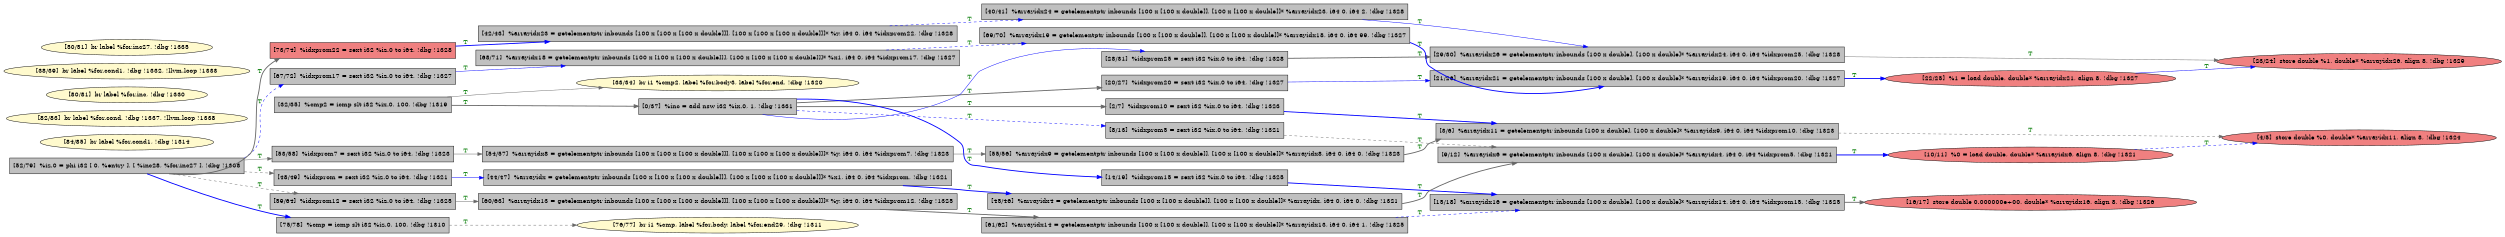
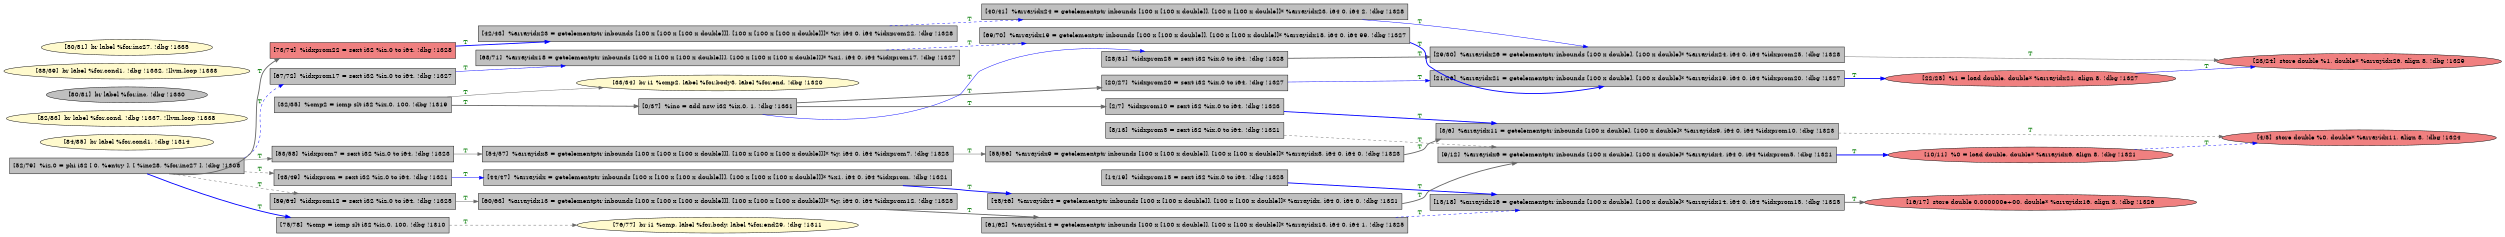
(127, 95) -> (127, 95)
(949, 118) -> none
(952, 137) -> none
